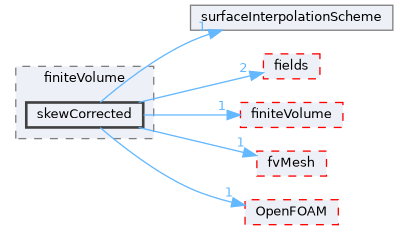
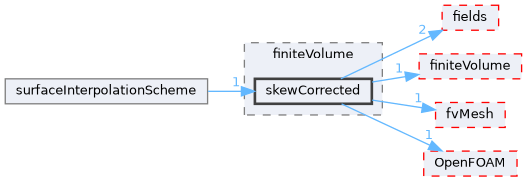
(160, 58) -> (225, 91)
